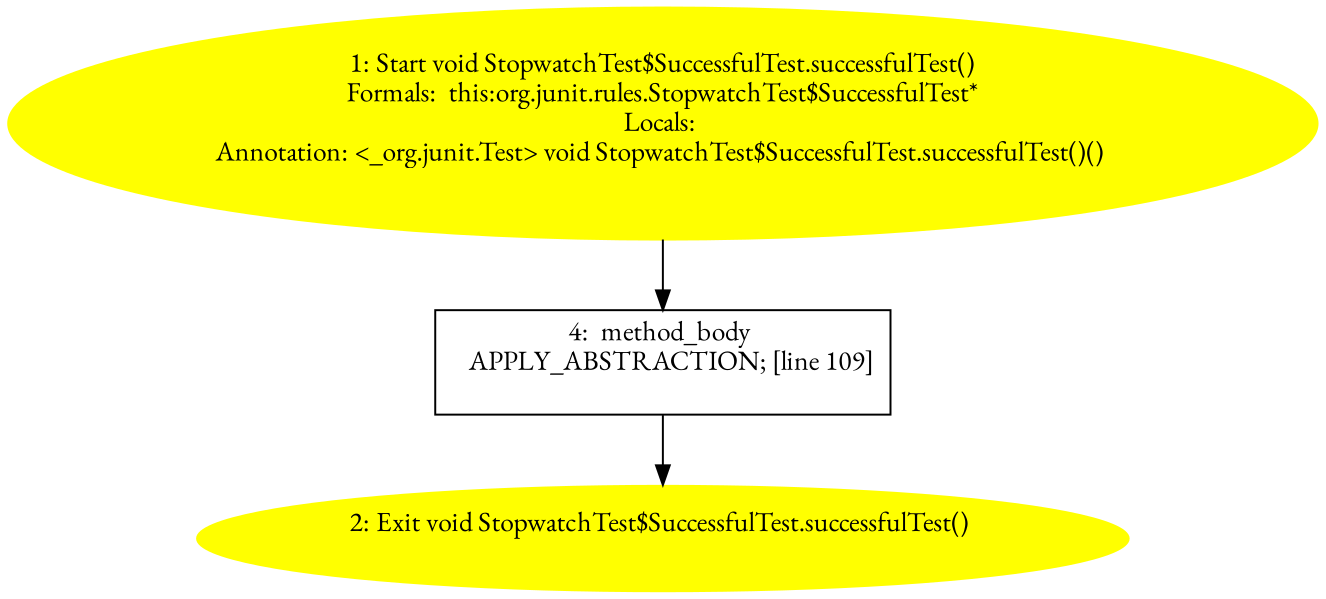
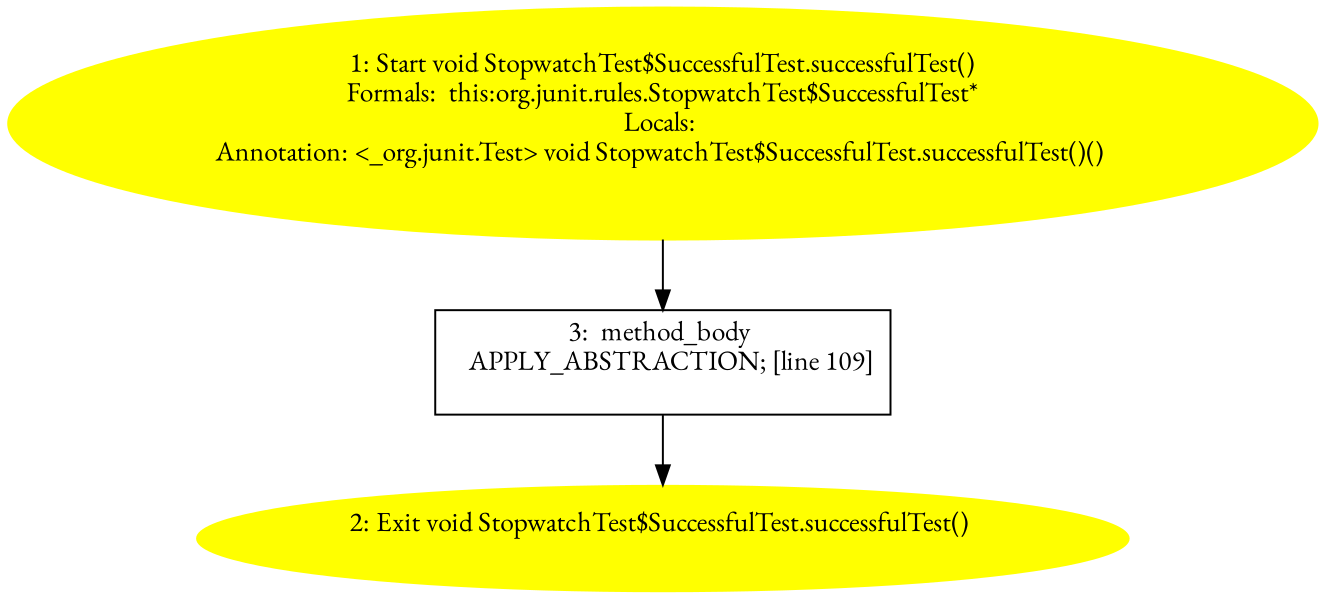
(663, 362) -> (663, 362)
